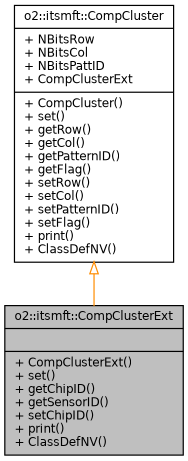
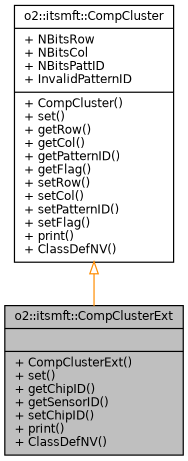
(79, 80) -> (78, 80)
